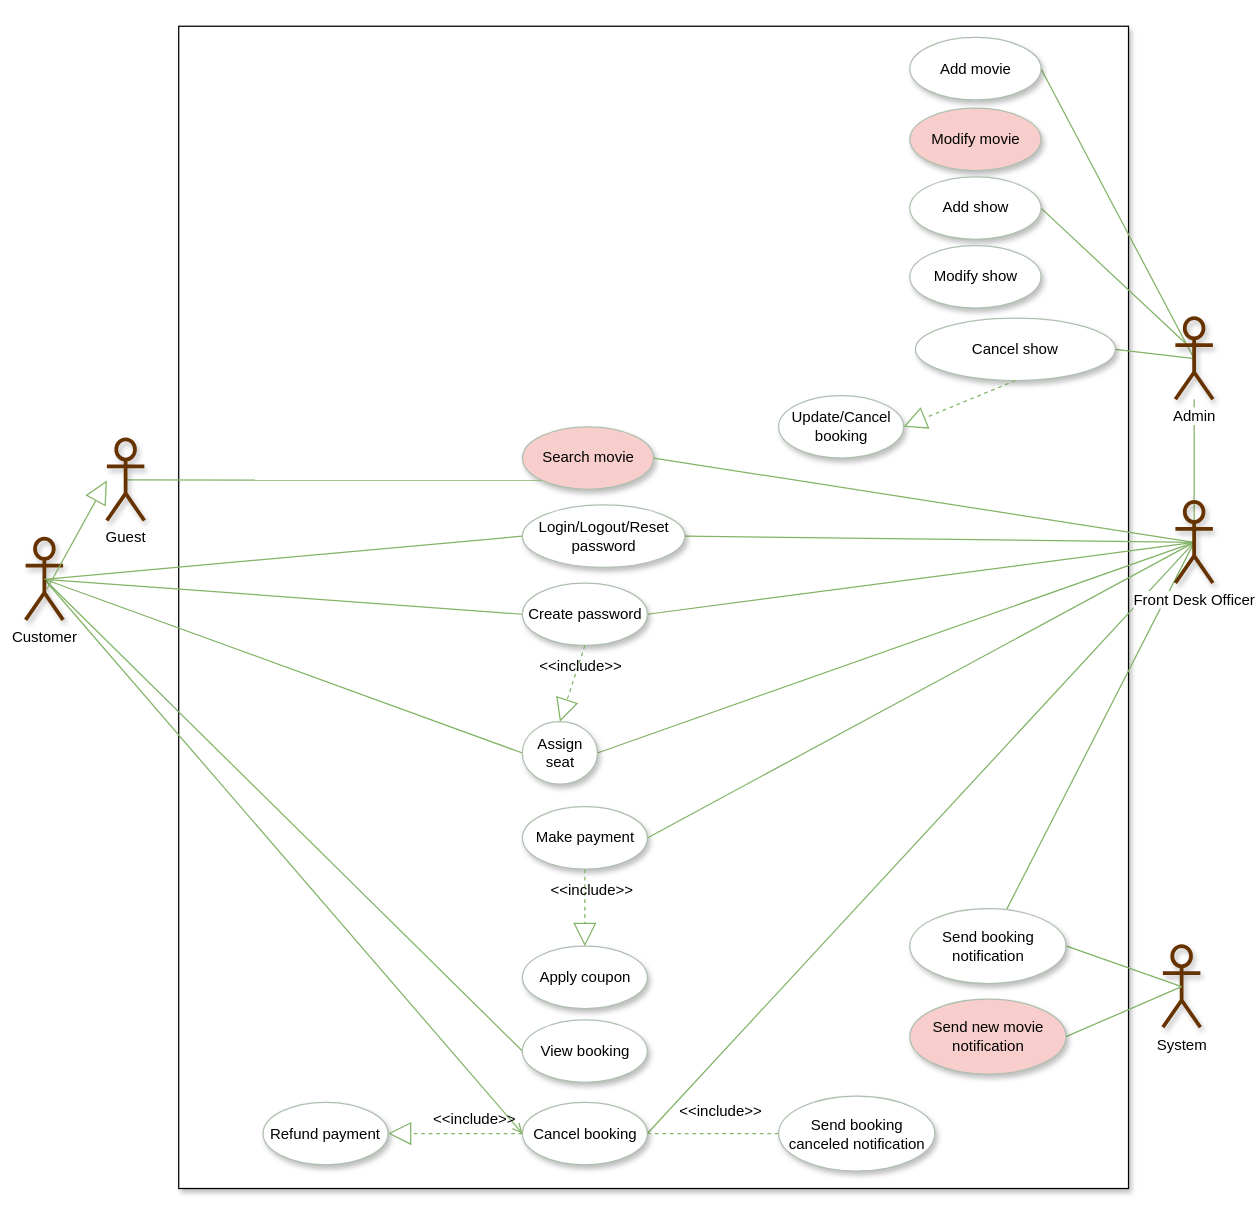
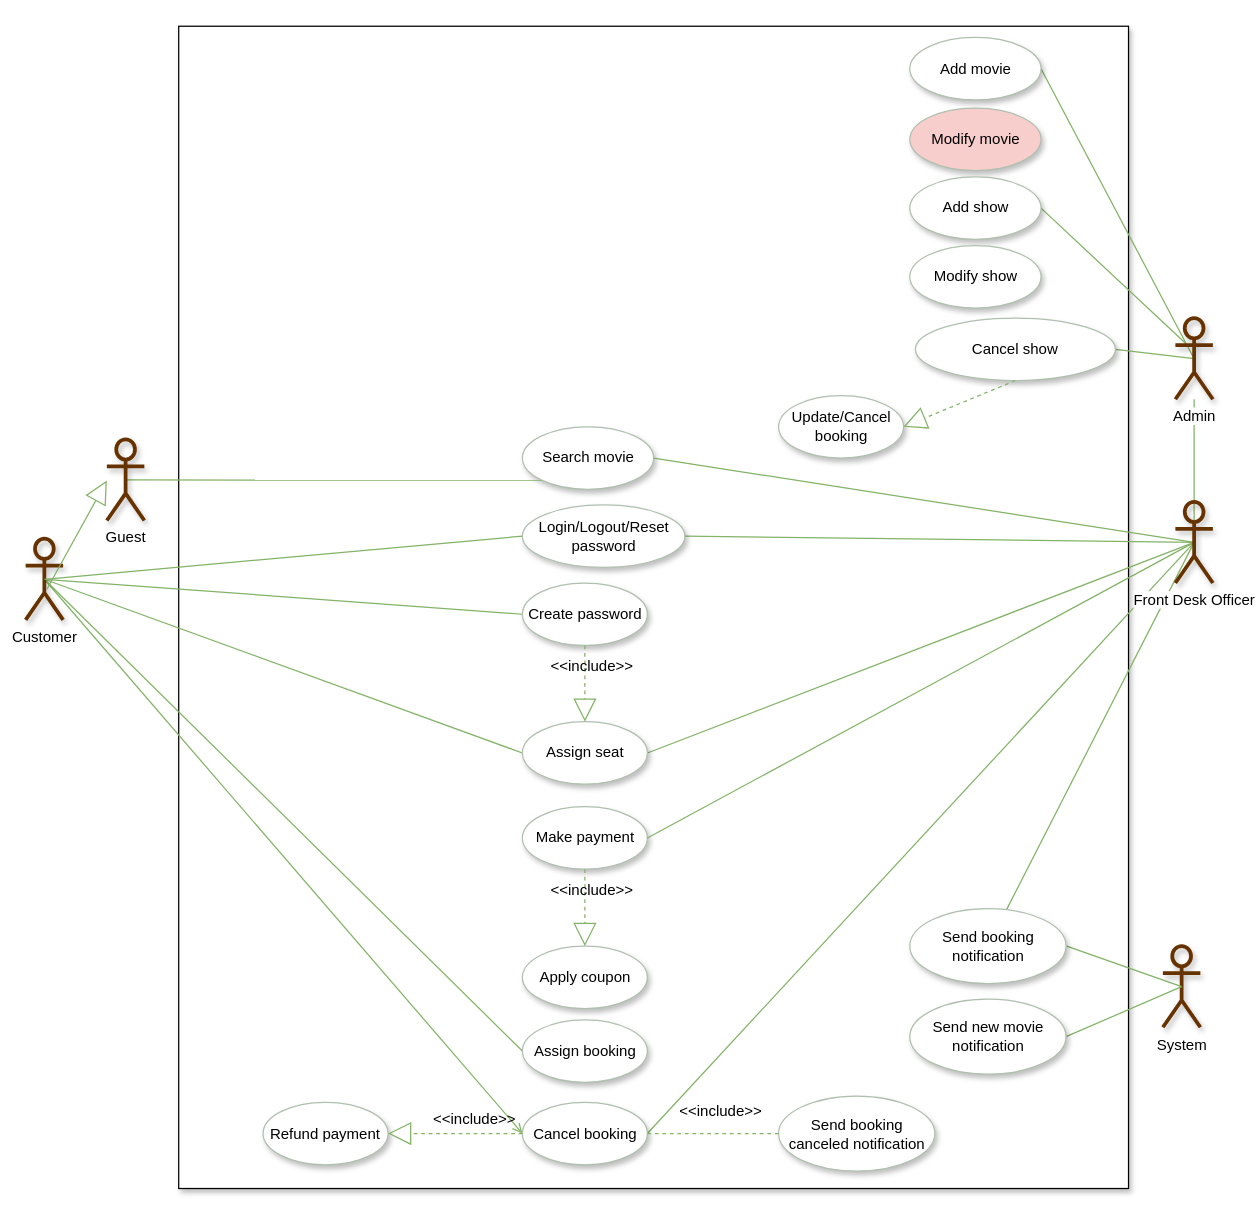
(588, 458) -> (588, 458)
(915, 579) -> none
(560, 753) -> (585, 753)
(988, 1037) -> (988, 1037)
(586, 1052) -> (586, 1052)
